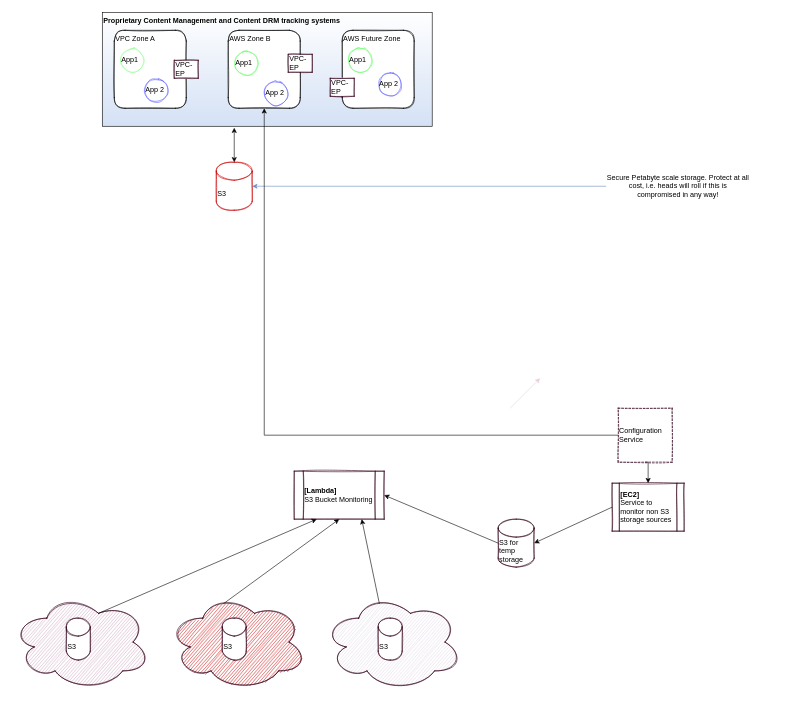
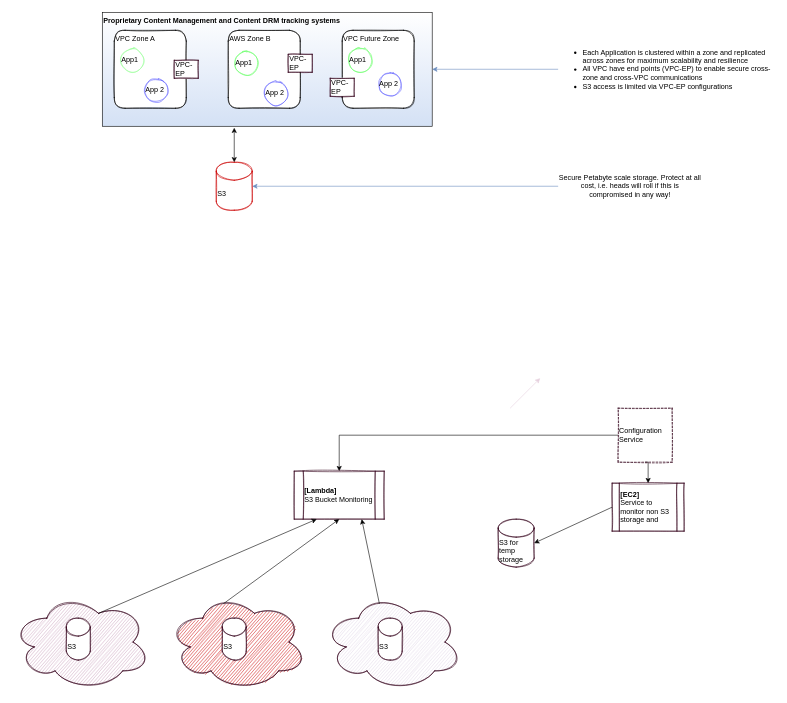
(372, 39) -> (372, 39)
none -> (437, 69)
none -> (666, 69)
(678, 186) -> (630, 186)
(264, 435) -> (339, 465)
(649, 507) -> (649, 507)
(444, 520) -> none
